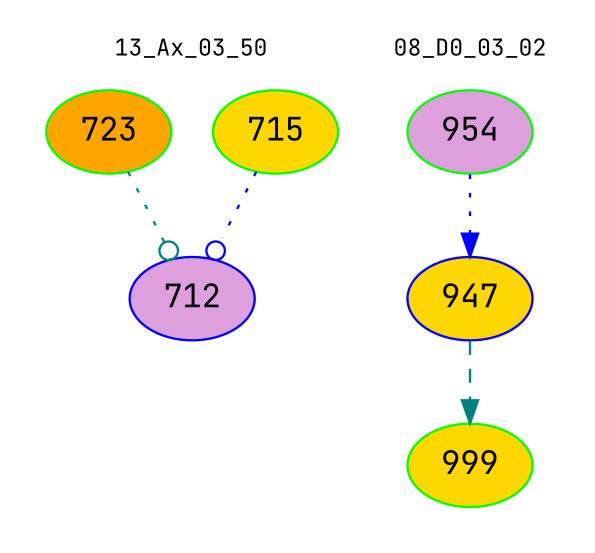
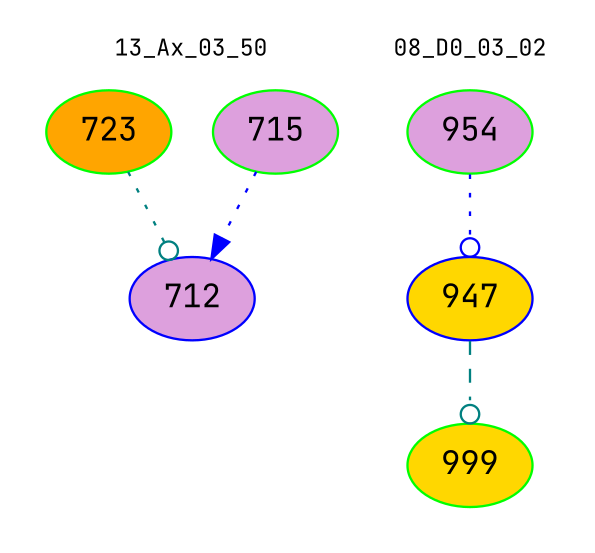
(276, 132) -> (276, 132)
(239, 205) -> (239, 205)
(470, 206) -> (470, 206)
(470, 371) -> (470, 371)
